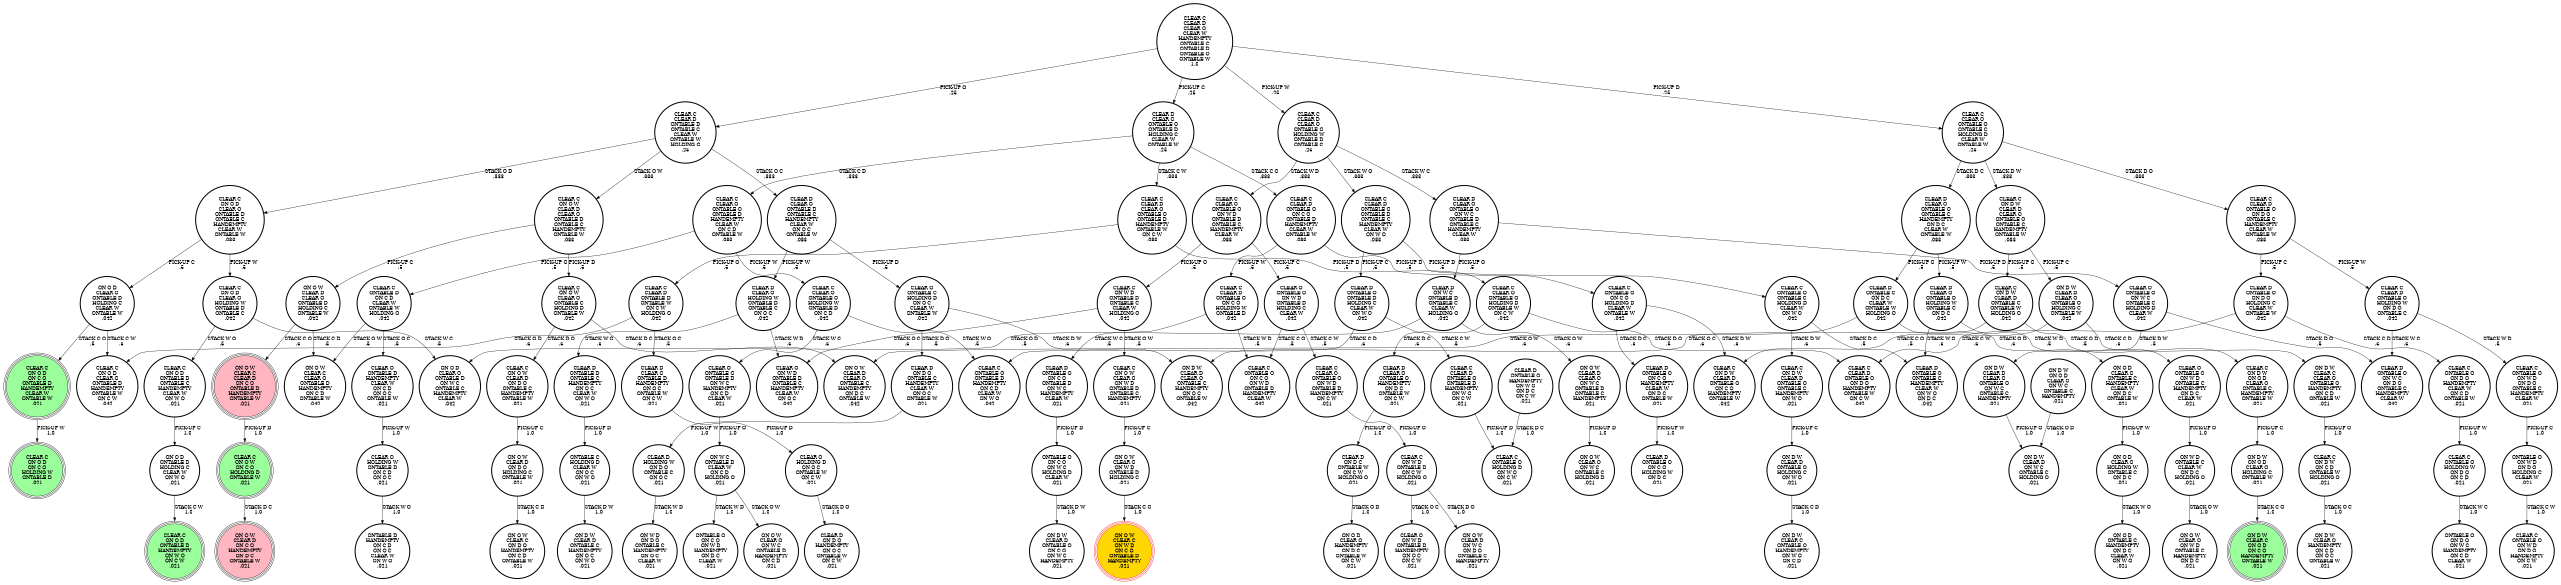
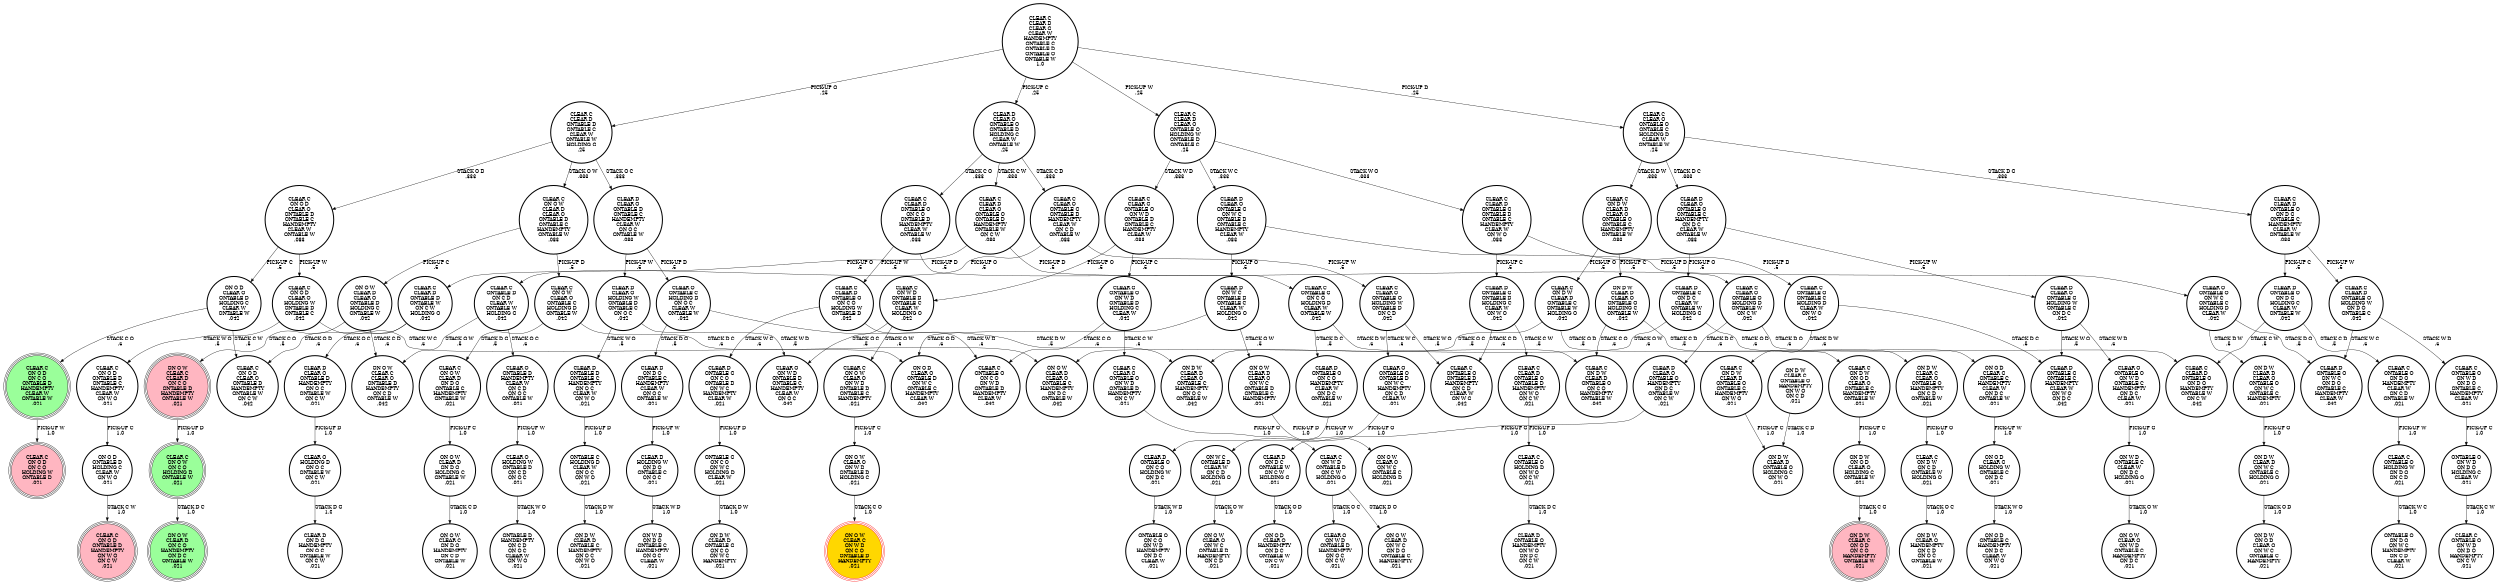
(1516, 428) -> (1529, 508)
(2046, 428) -> (2264, 508)
(37, 470) -> (37, 470)
(715, 508) -> (1154, 508)
(1792, 508) -> (1787, 428)
(175, 551) -> (107, 551)
(245, 551) -> (177, 551)
(2257, 551) -> (1859, 551)
